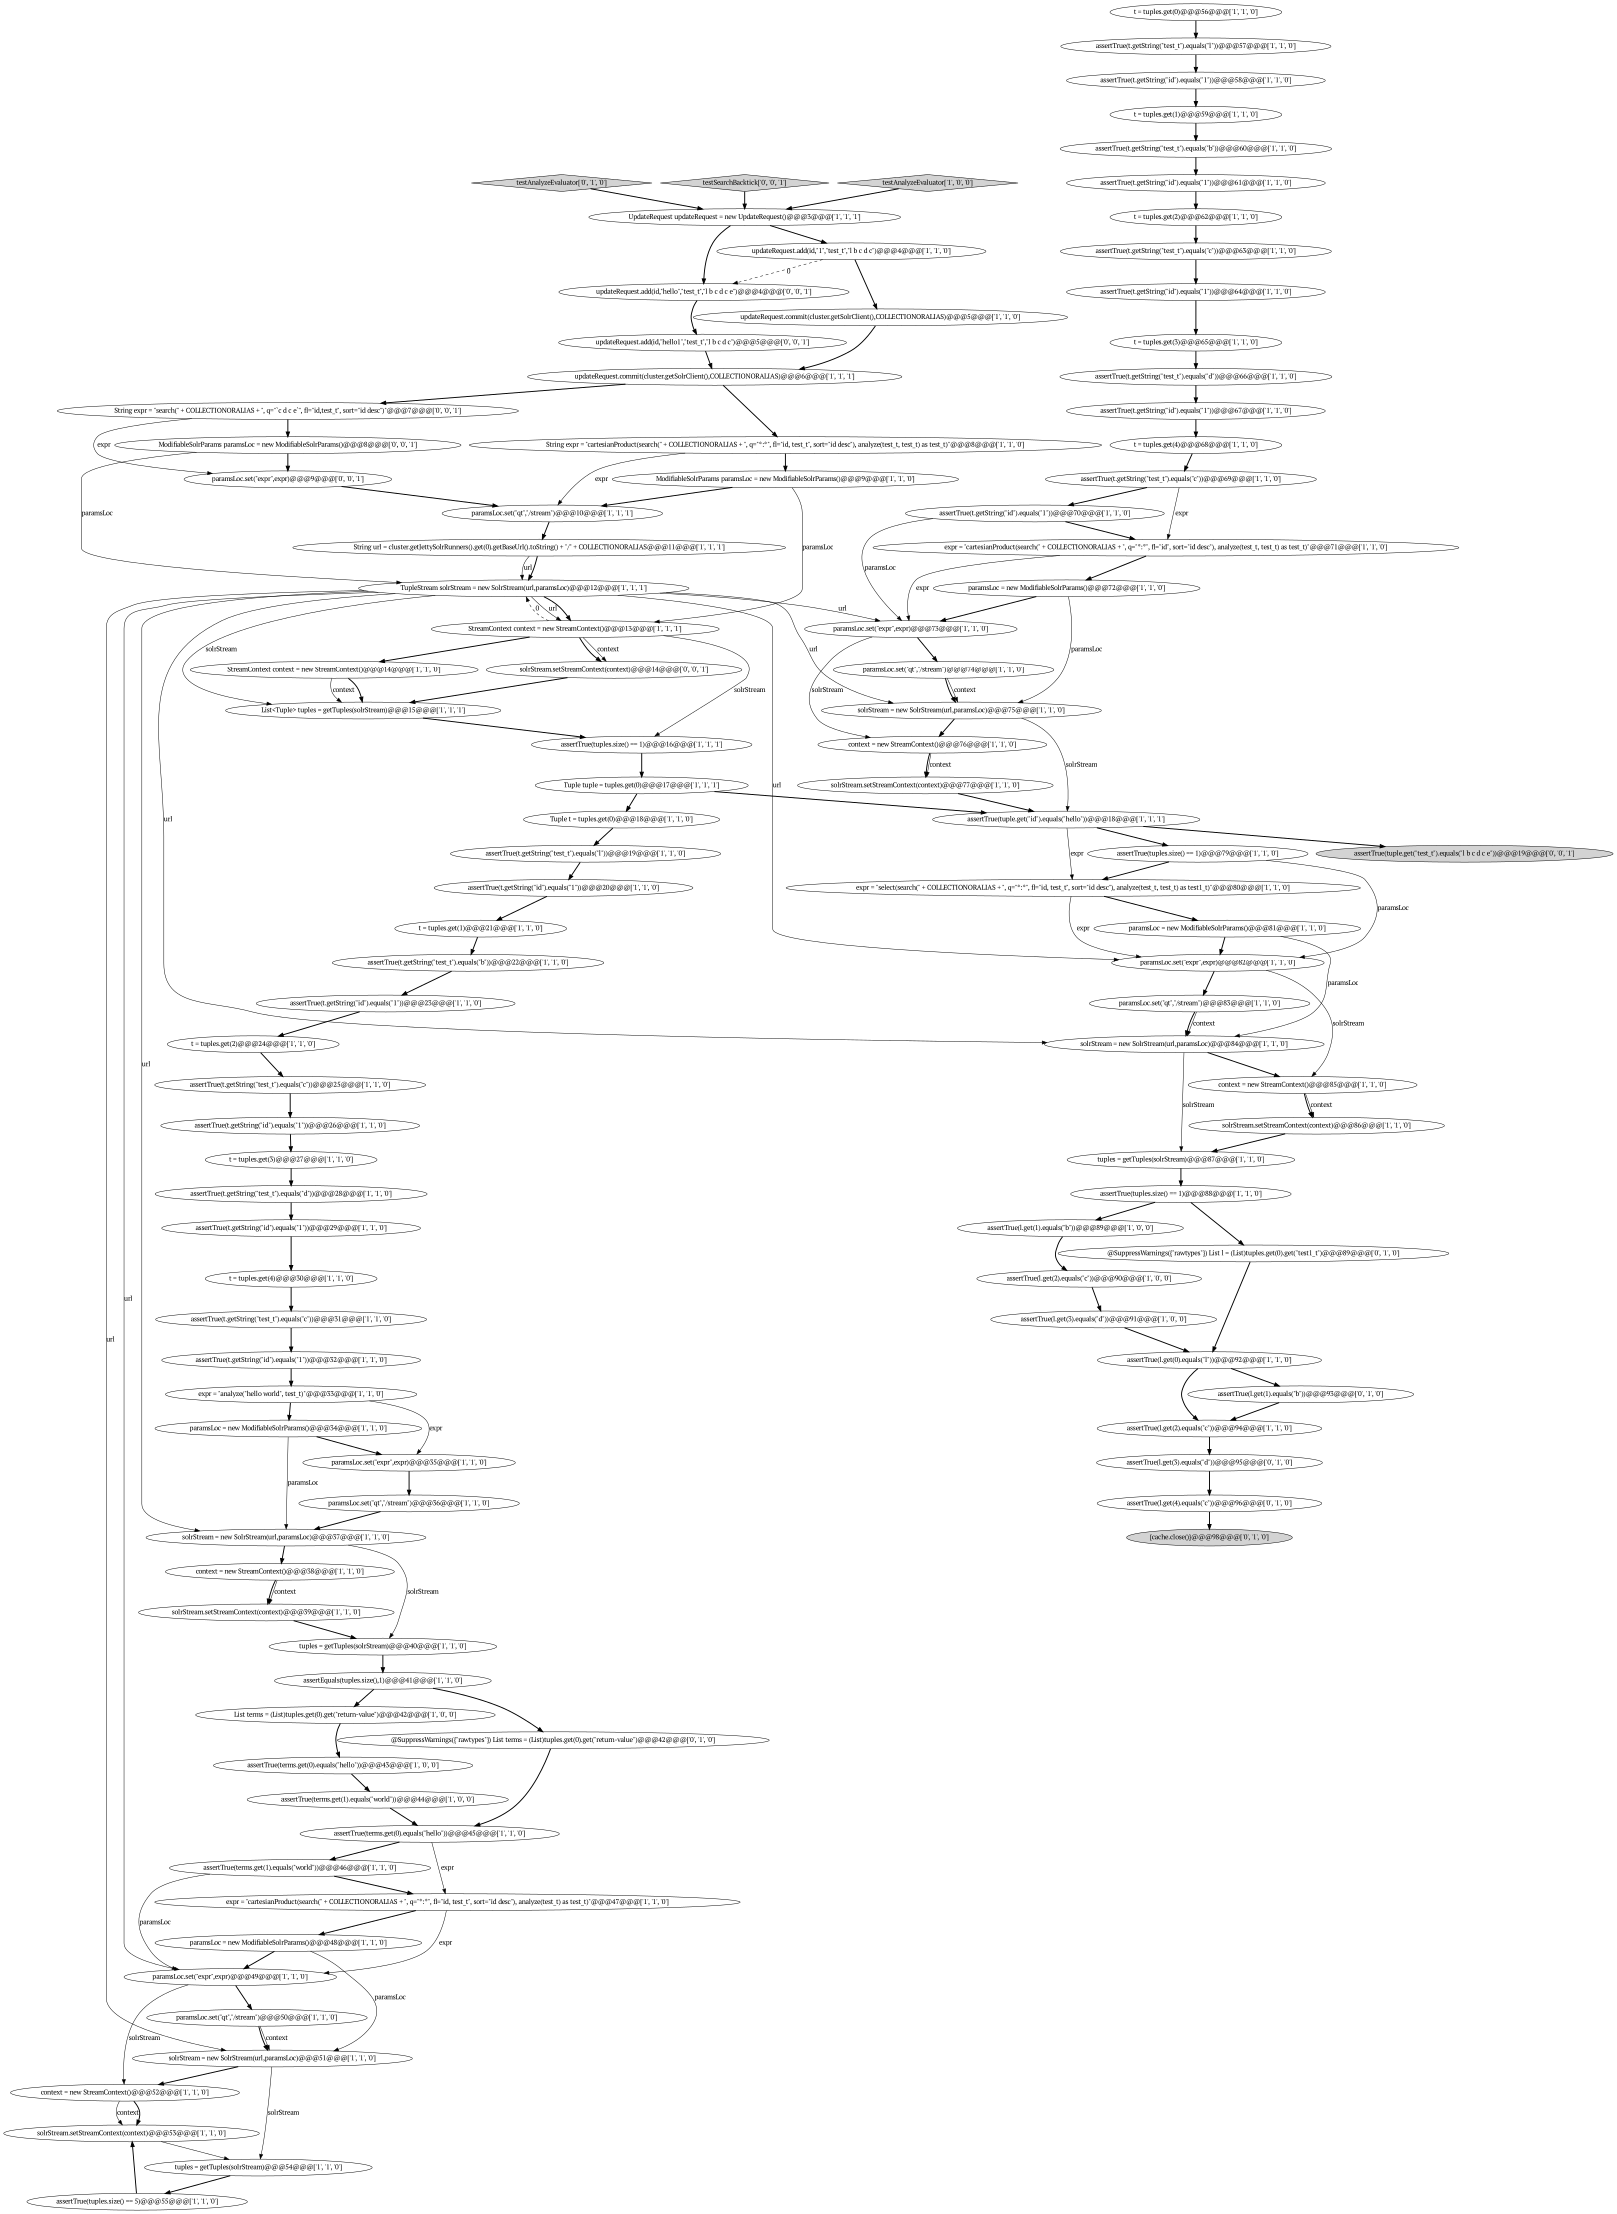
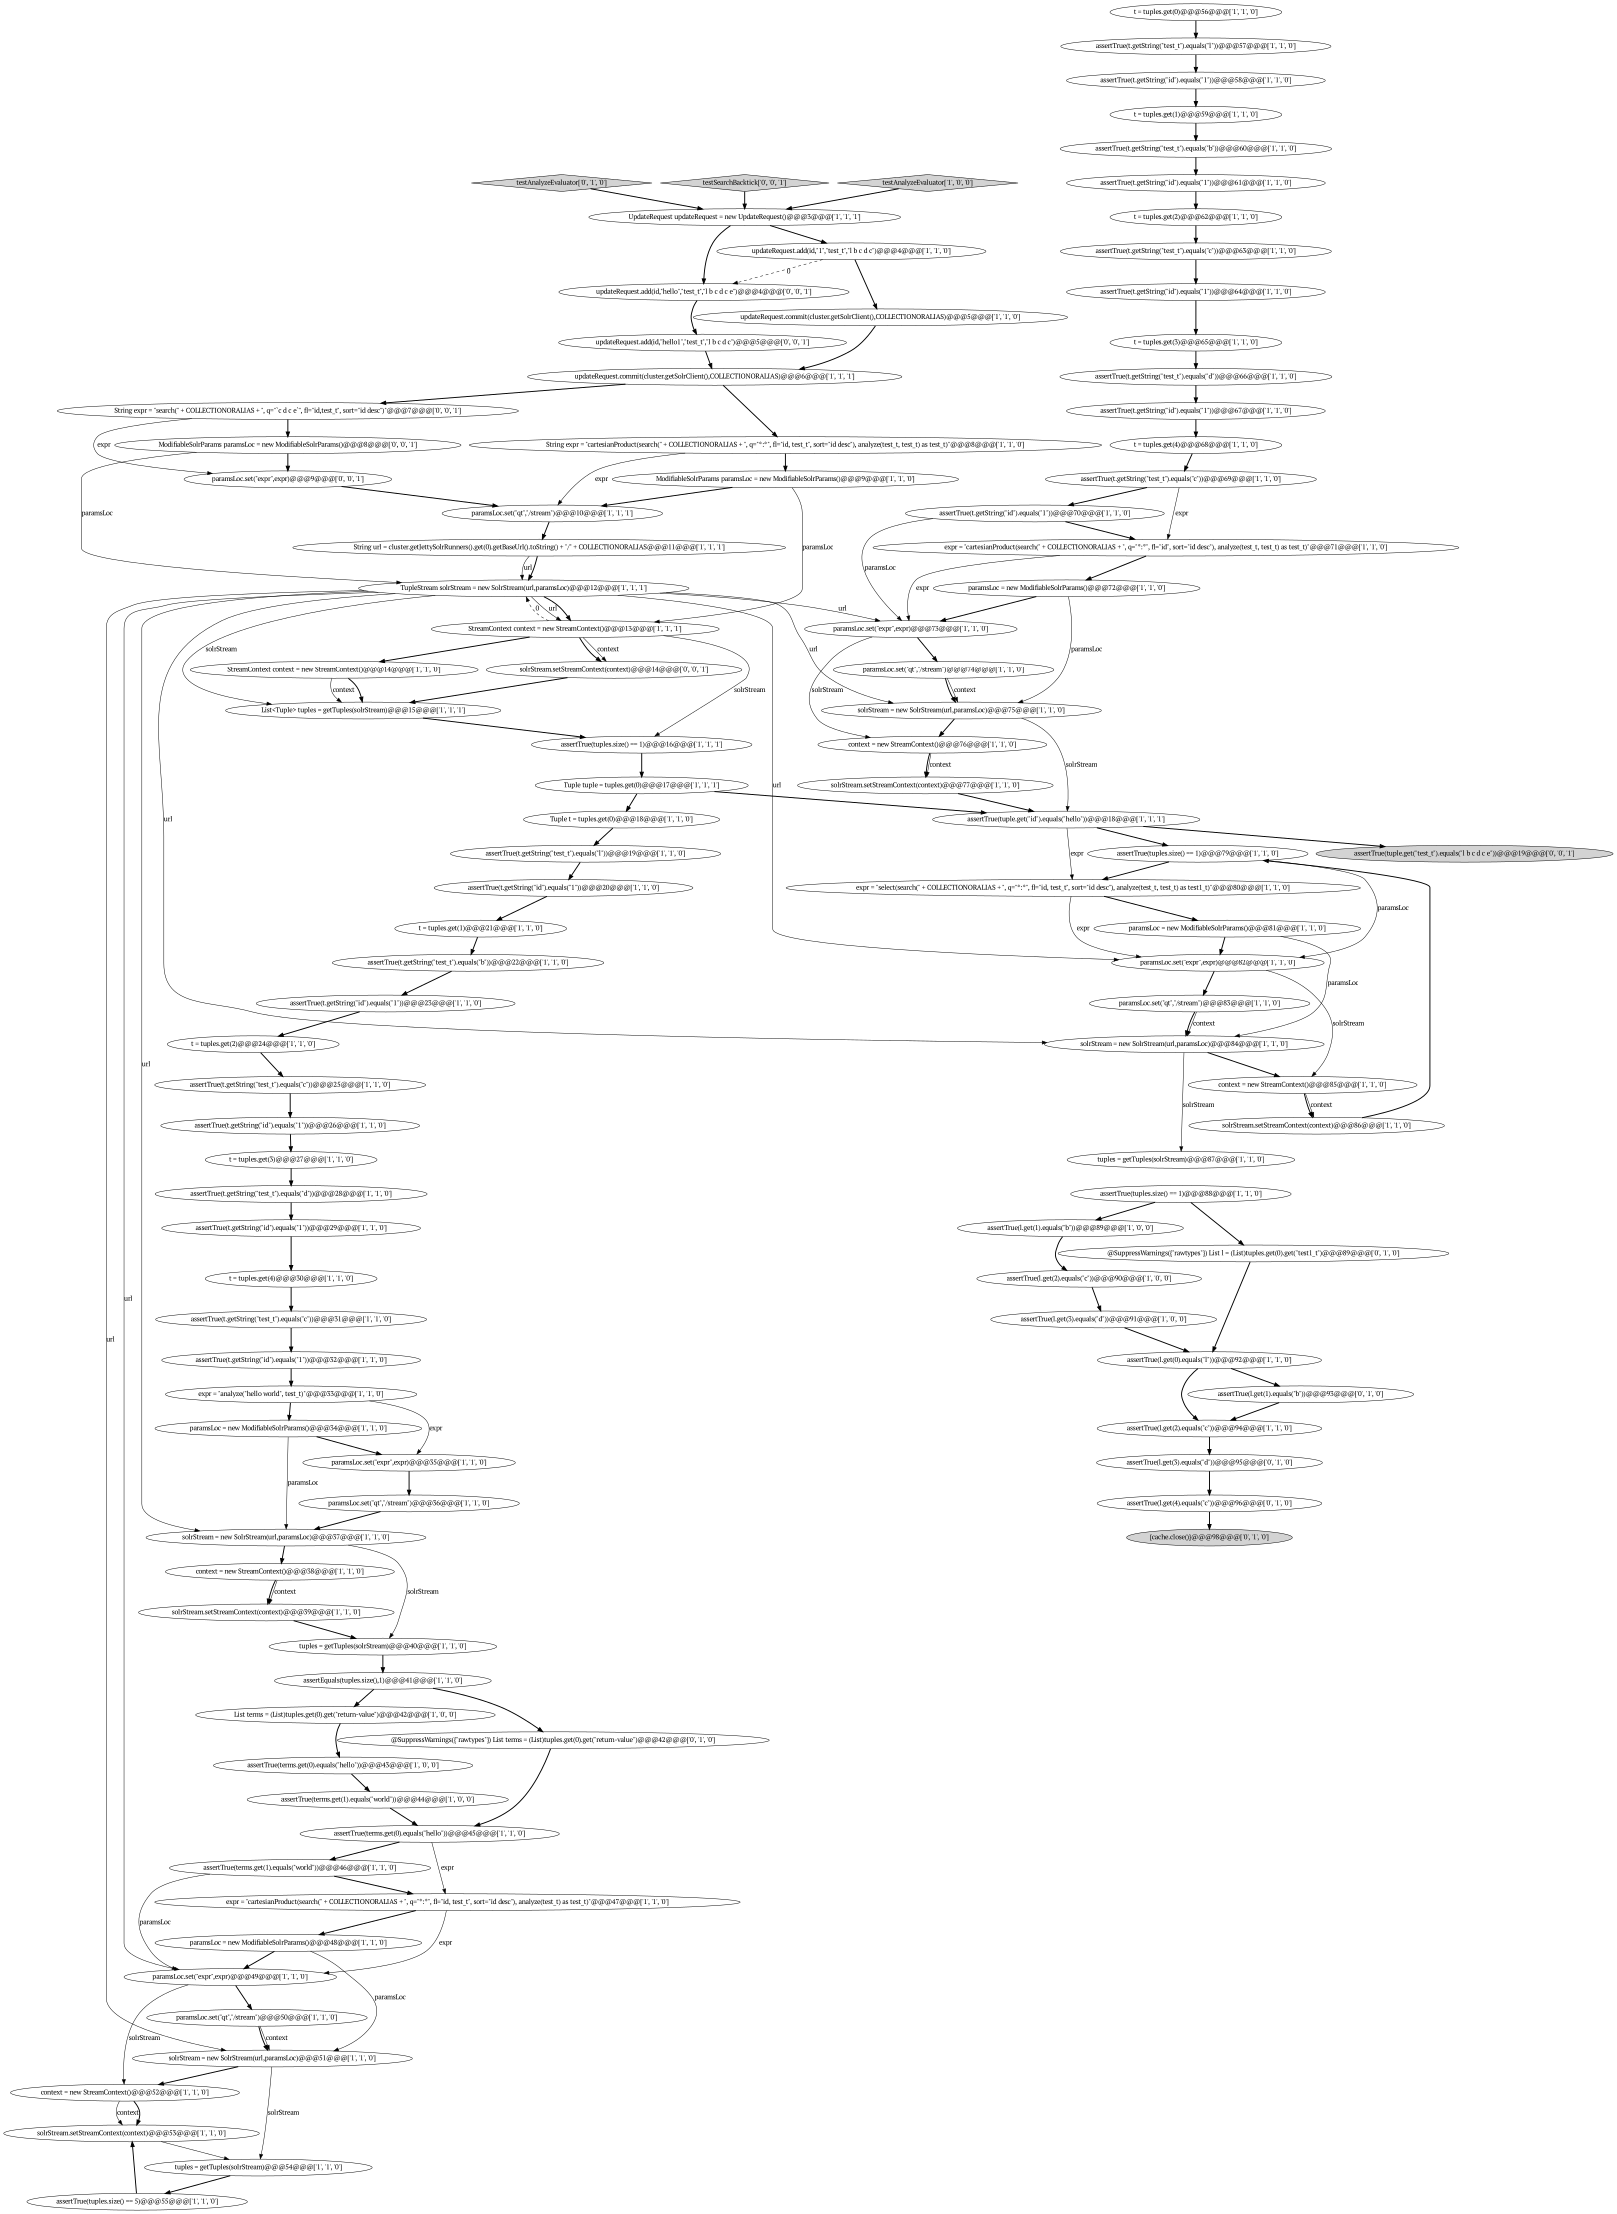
(1251, 1142) -> (1430, 943)
(1181, 1175) -> none
